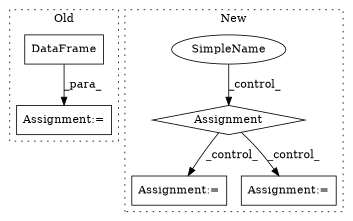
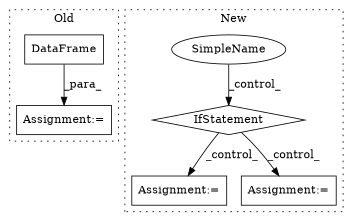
(229, 120) -> (229, 120)
